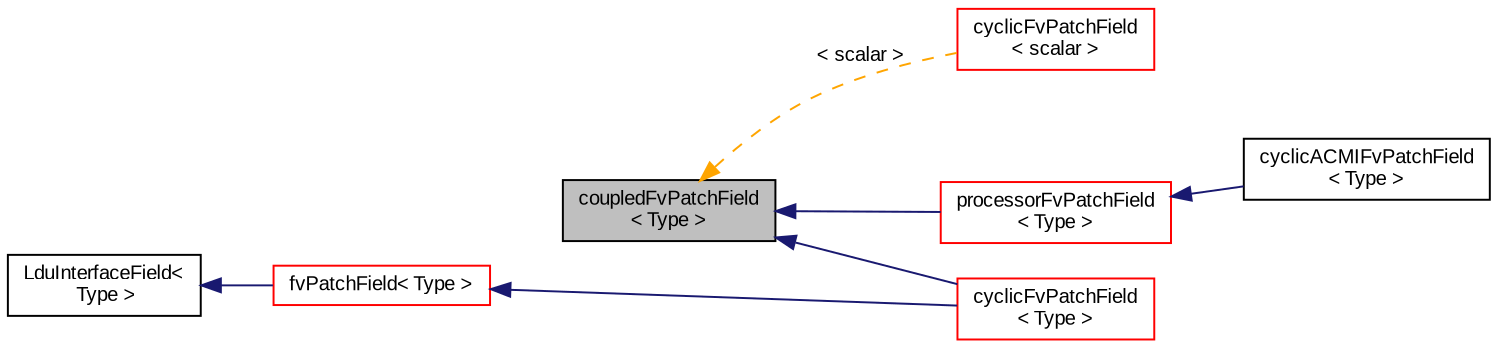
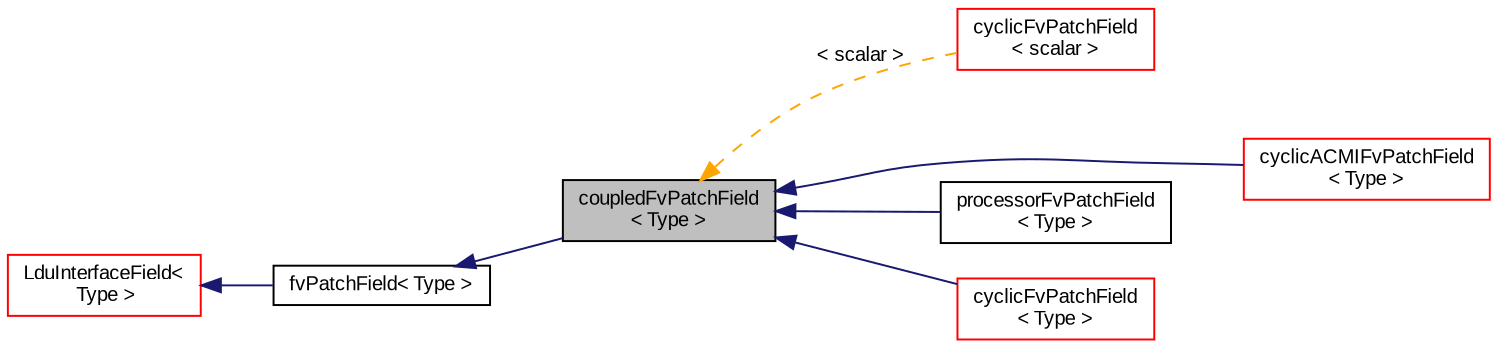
(1367, 169) -> (1367, 169)
(1217, 190) -> (1018, 159)
(1056, 213) -> (1056, 213)
(104, 285) -> (104, 285)
(382, 285) -> (382, 285)
(734, 298) -> (519, 250)
